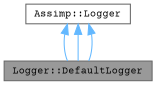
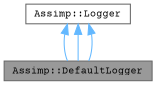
(78, 71) -> (78, 71)
